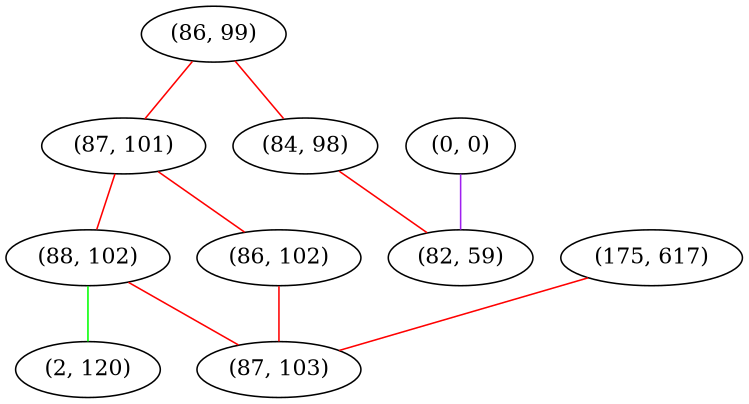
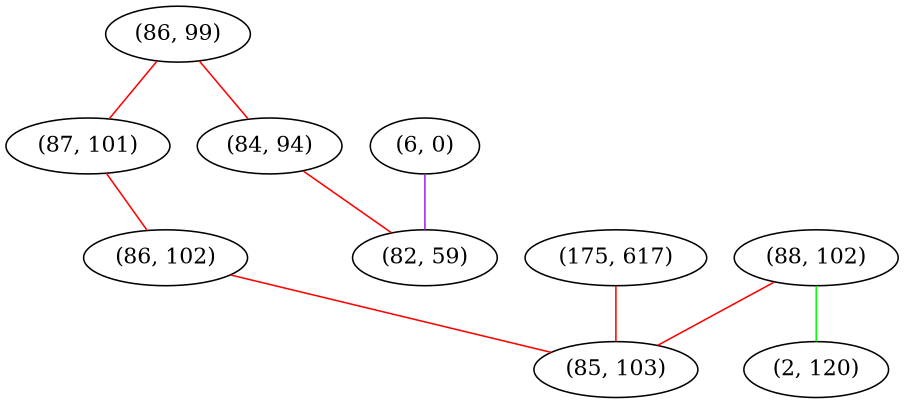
(305, 146) -> (270, 146)
(461, 146) -> (425, 146)
(106, 202) -> none
(279, 370) -> (616, 370)
